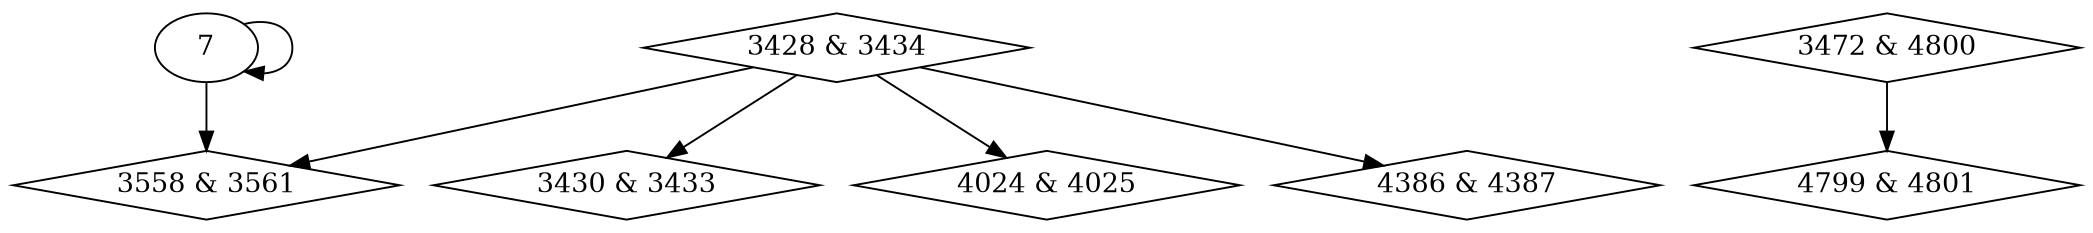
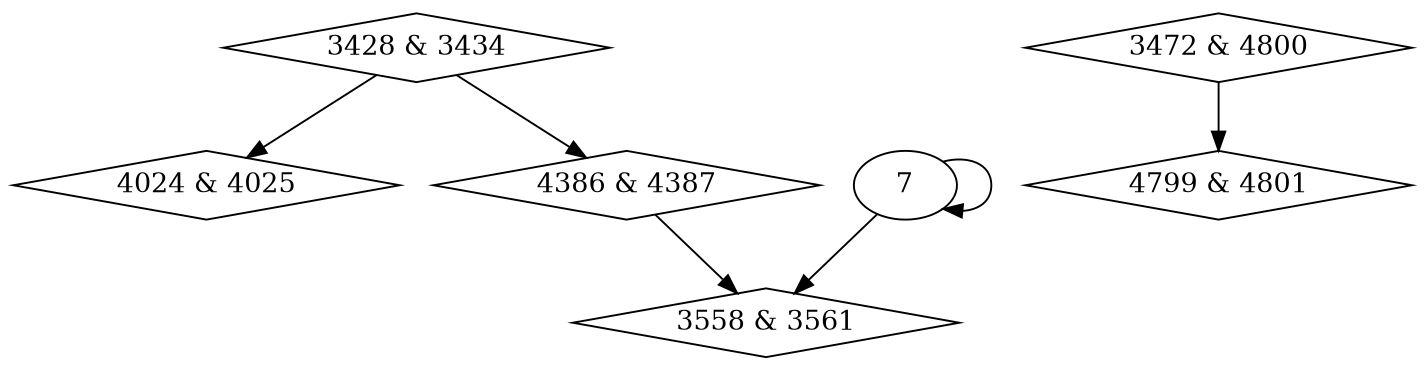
(531, 114) -> (689, 247)
(627, 185) -> none
